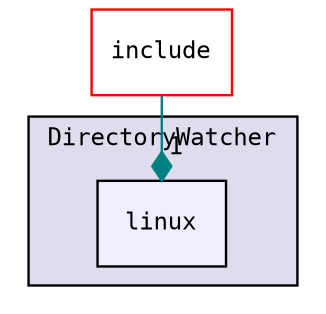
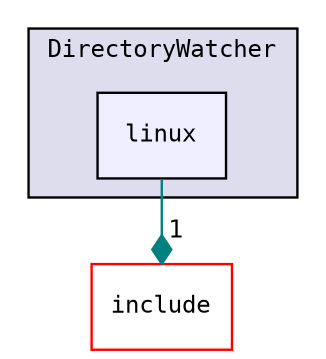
(162, 131) -> (162, 213)
